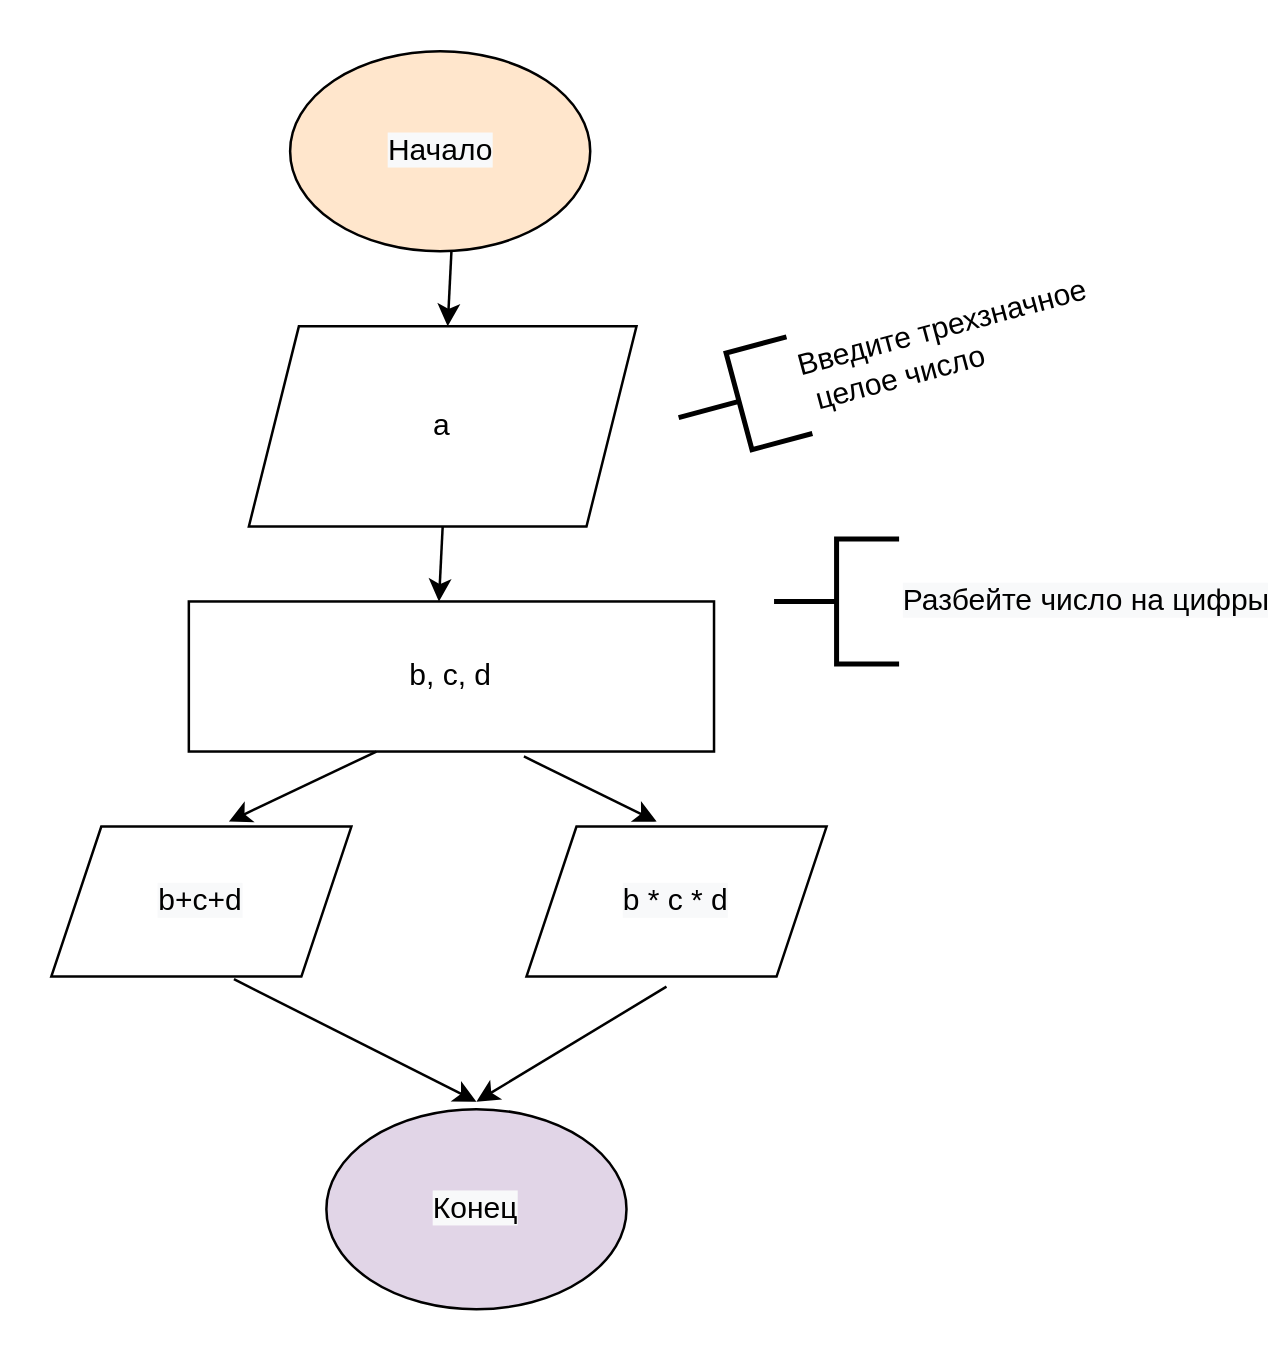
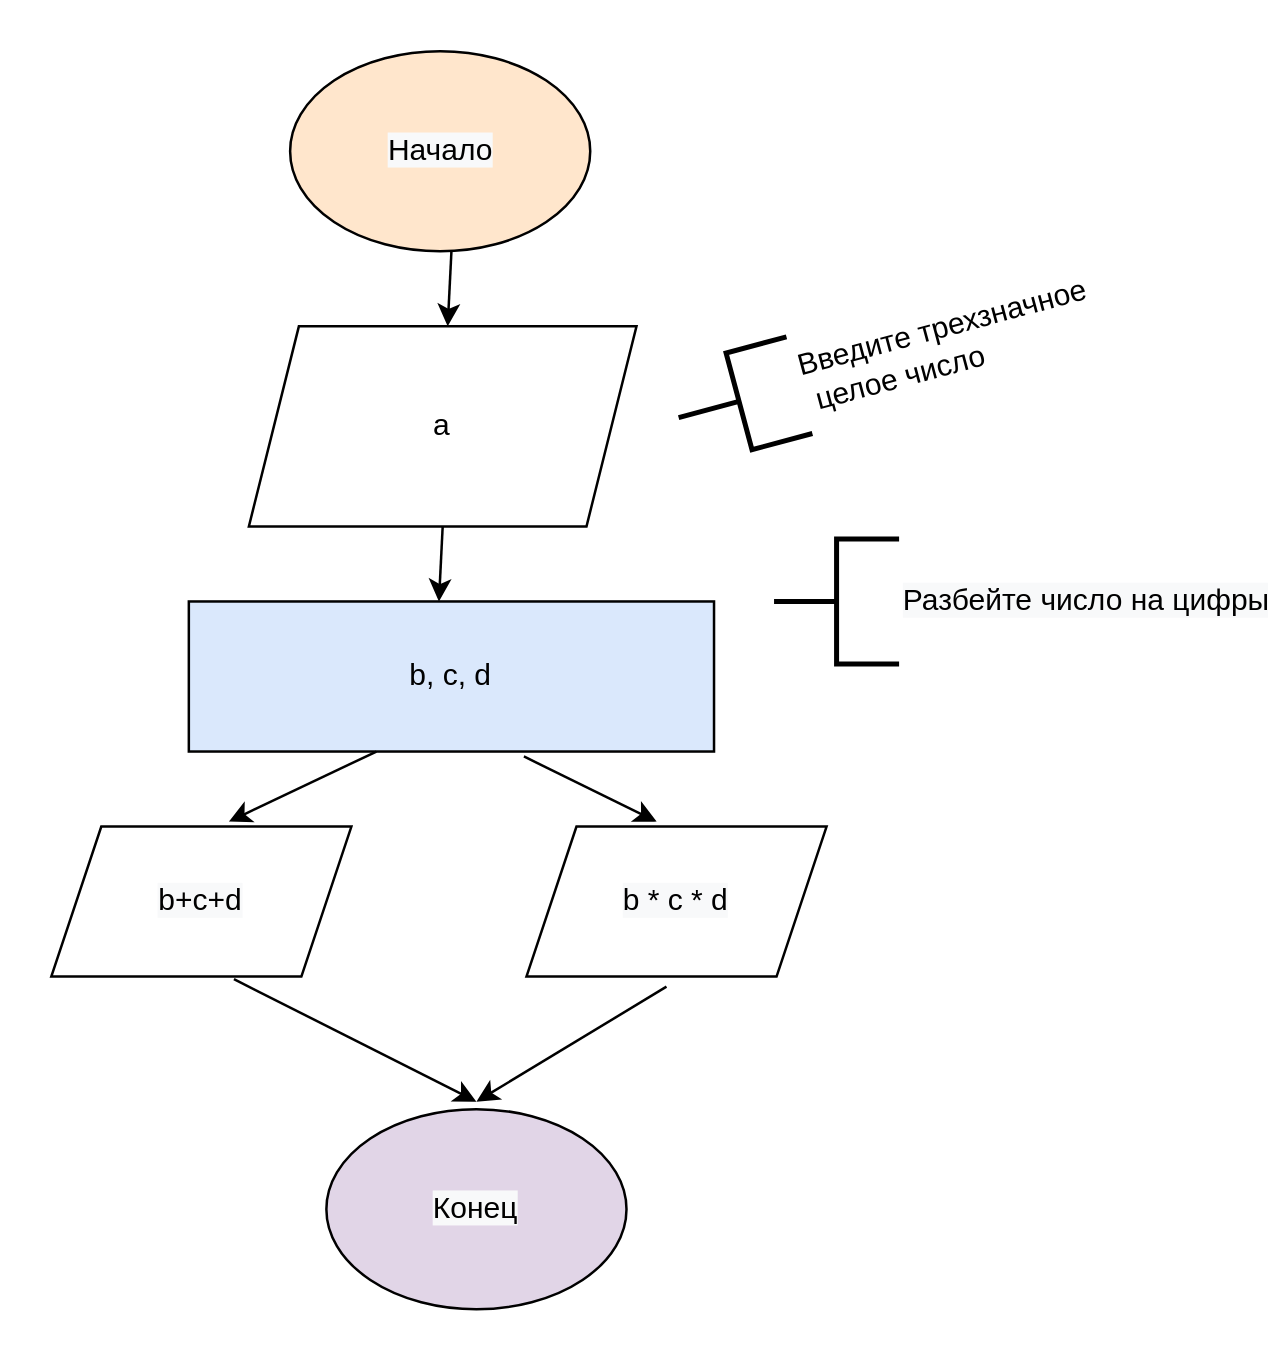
(451, 676) -> (451, 676)
